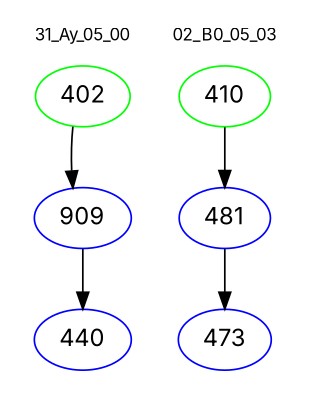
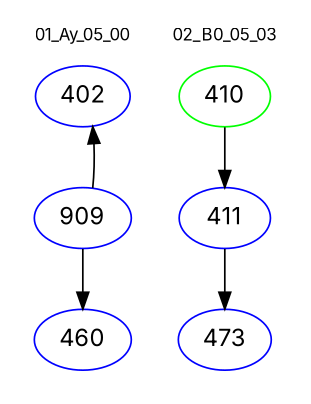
(83, 36) -> (83, 36)
(83, 96) -> (83, 96)
(72, 149) -> (94, 166)
(225, 218) -> (225, 218)
(83, 340) -> (83, 340)
